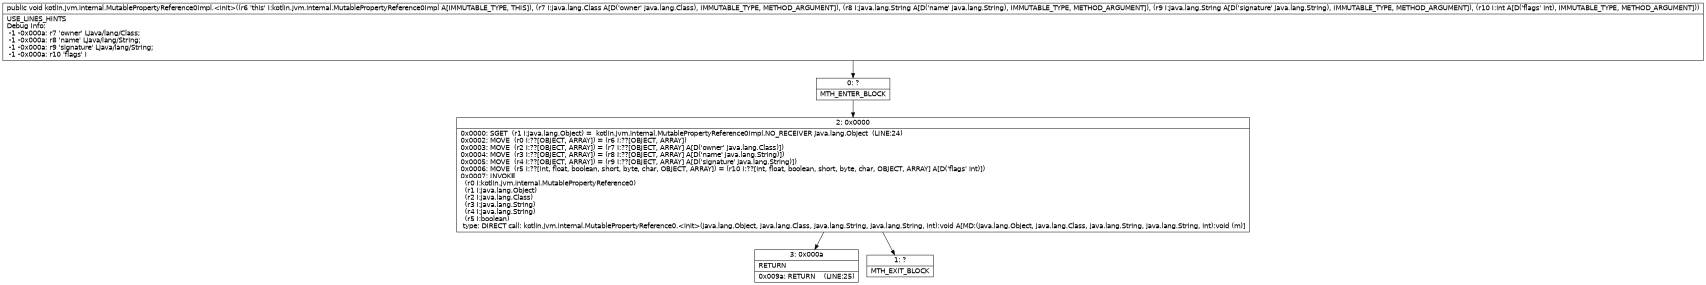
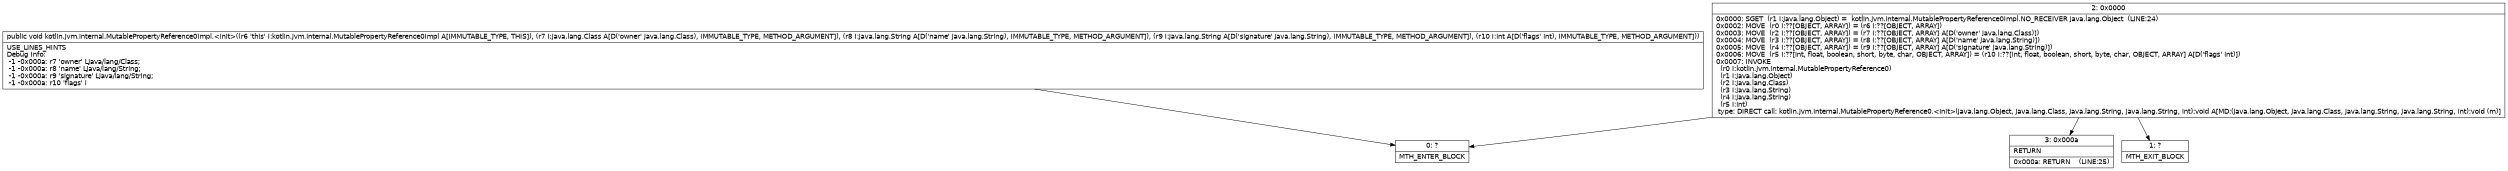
(853, 106) -> (1593, 132)
(485, 219) -> (1732, 105)
(807, 277) -> (2062, 162)
